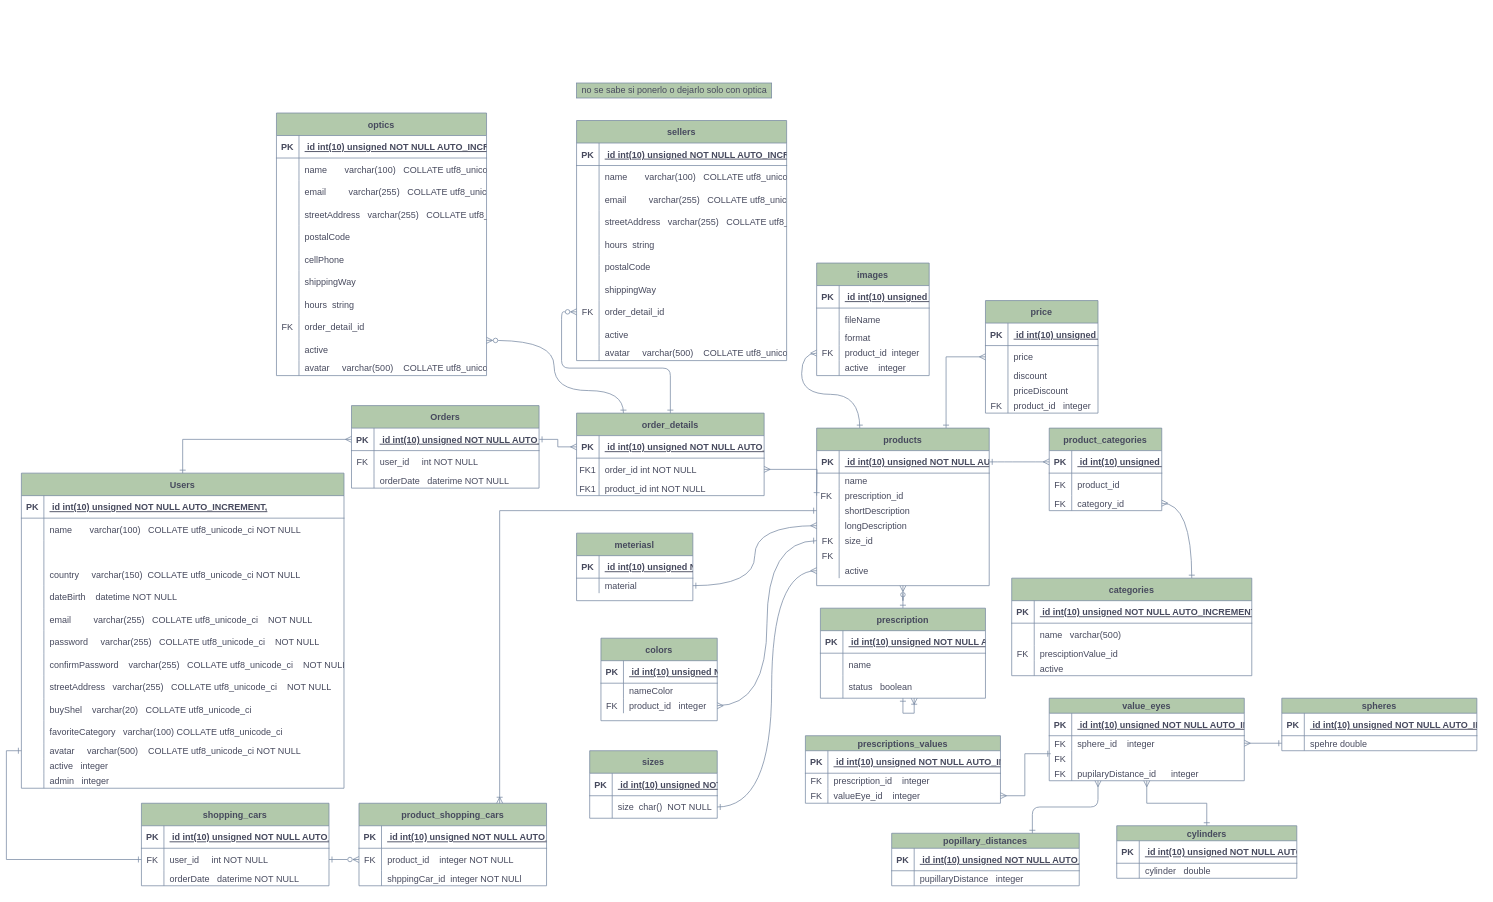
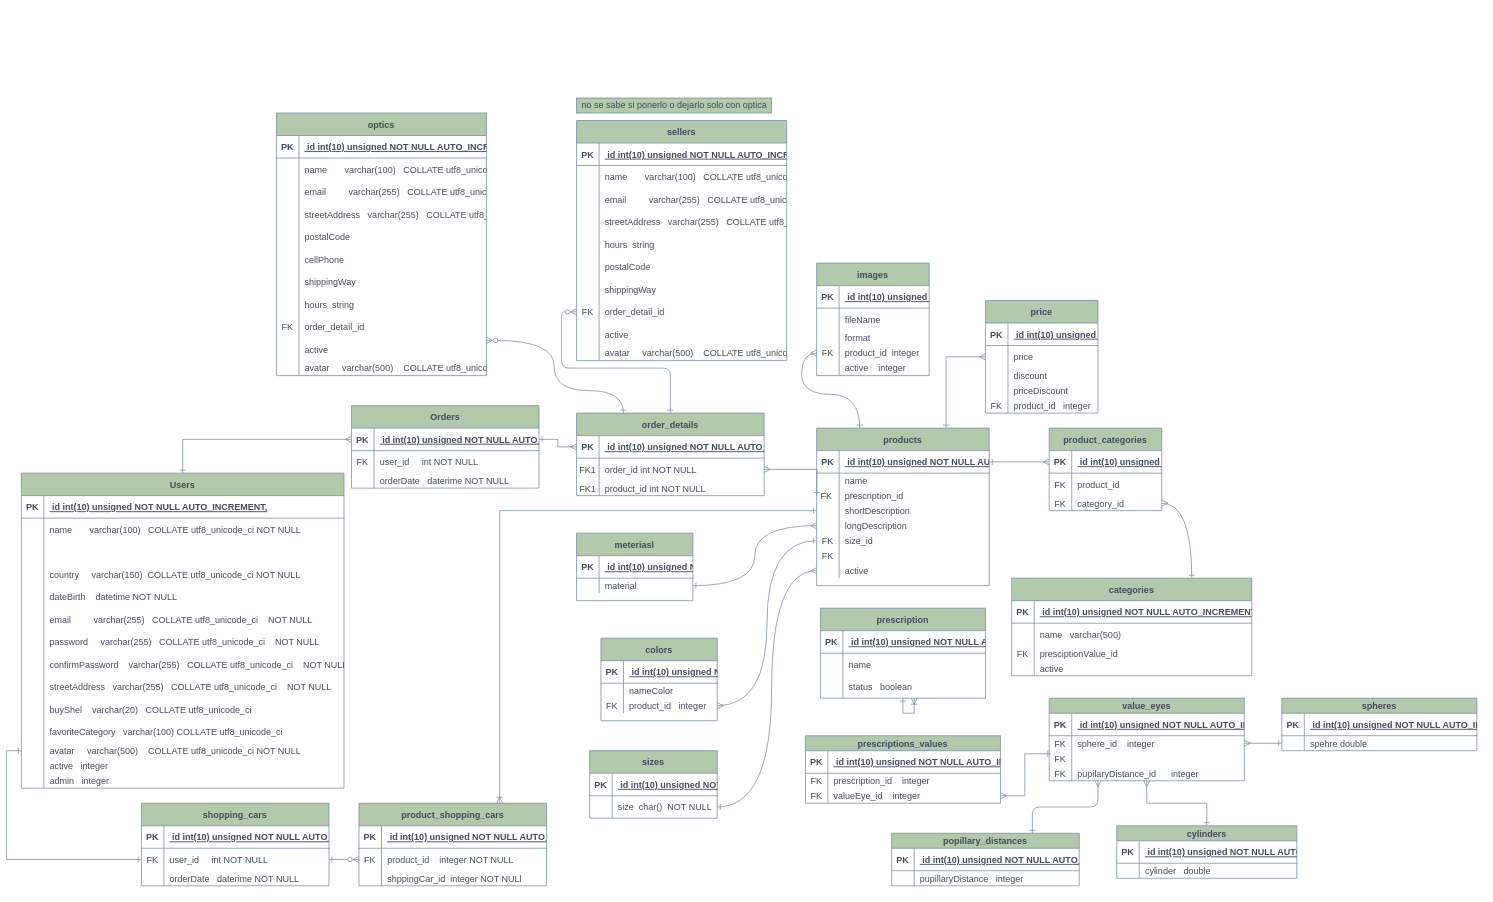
(674, 90) -> (674, 105)
(903, 596) -> none
